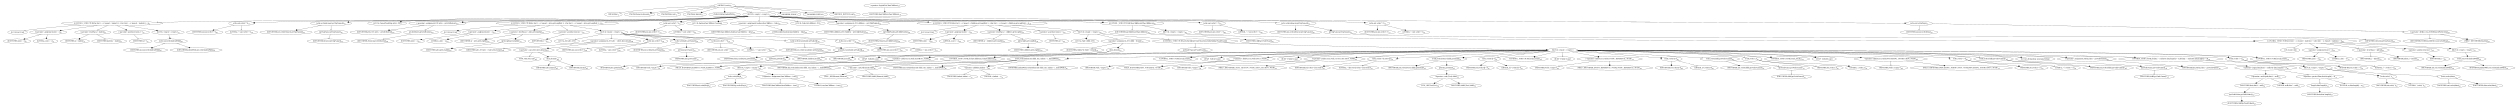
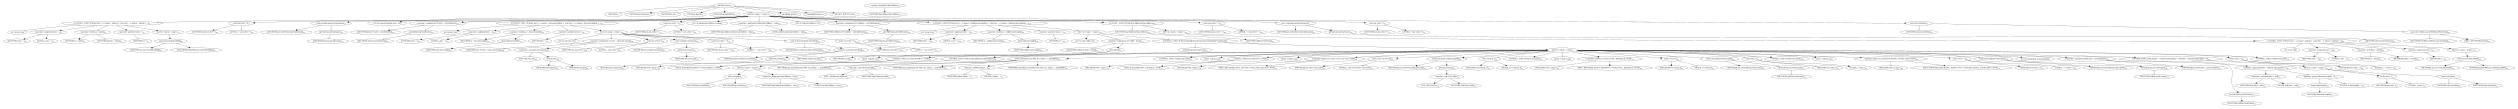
(2248, 90) -> (2183, 62)
